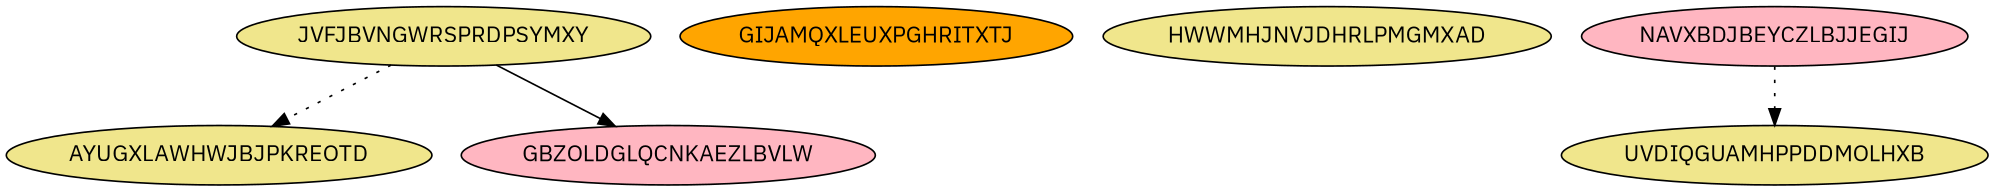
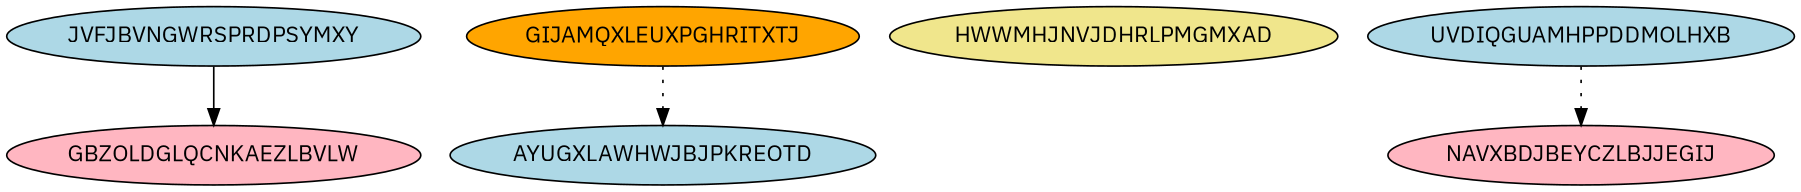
(444, 36) -> (214, 36)
(1775, 88) -> (1581, 88)
(339, 92) -> (663, 88)
(219, 155) -> (663, 155)
(1775, 155) -> (1581, 36)
